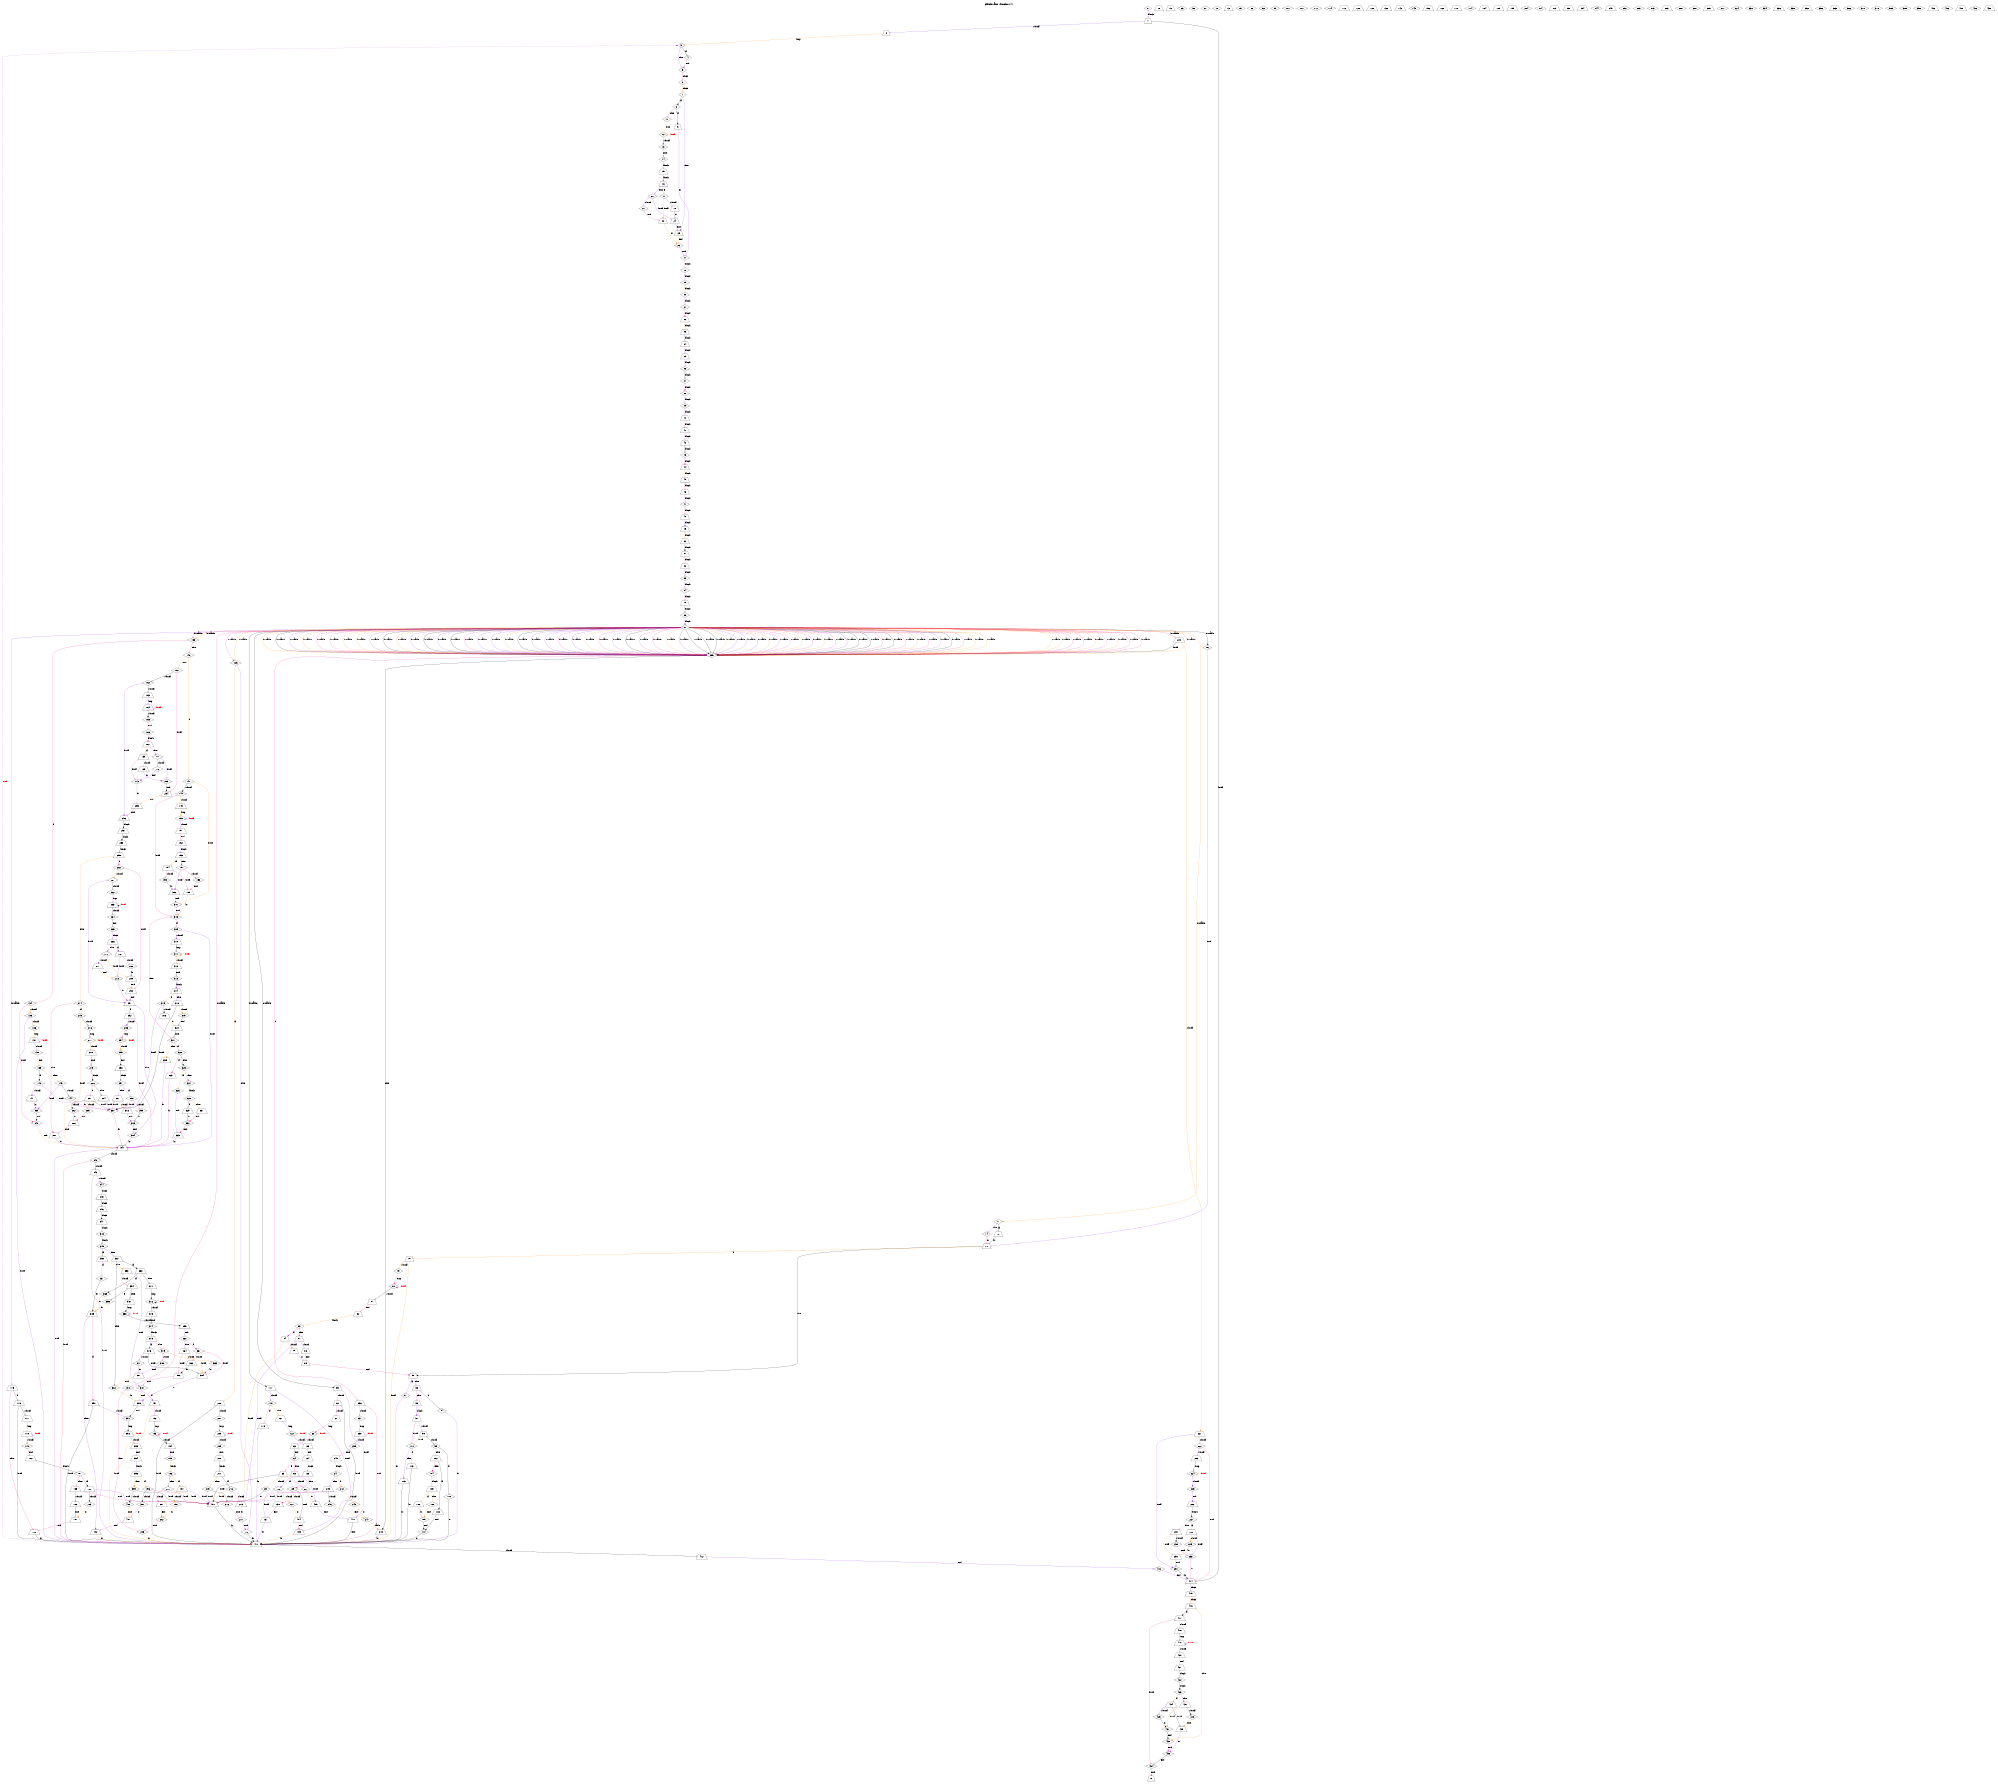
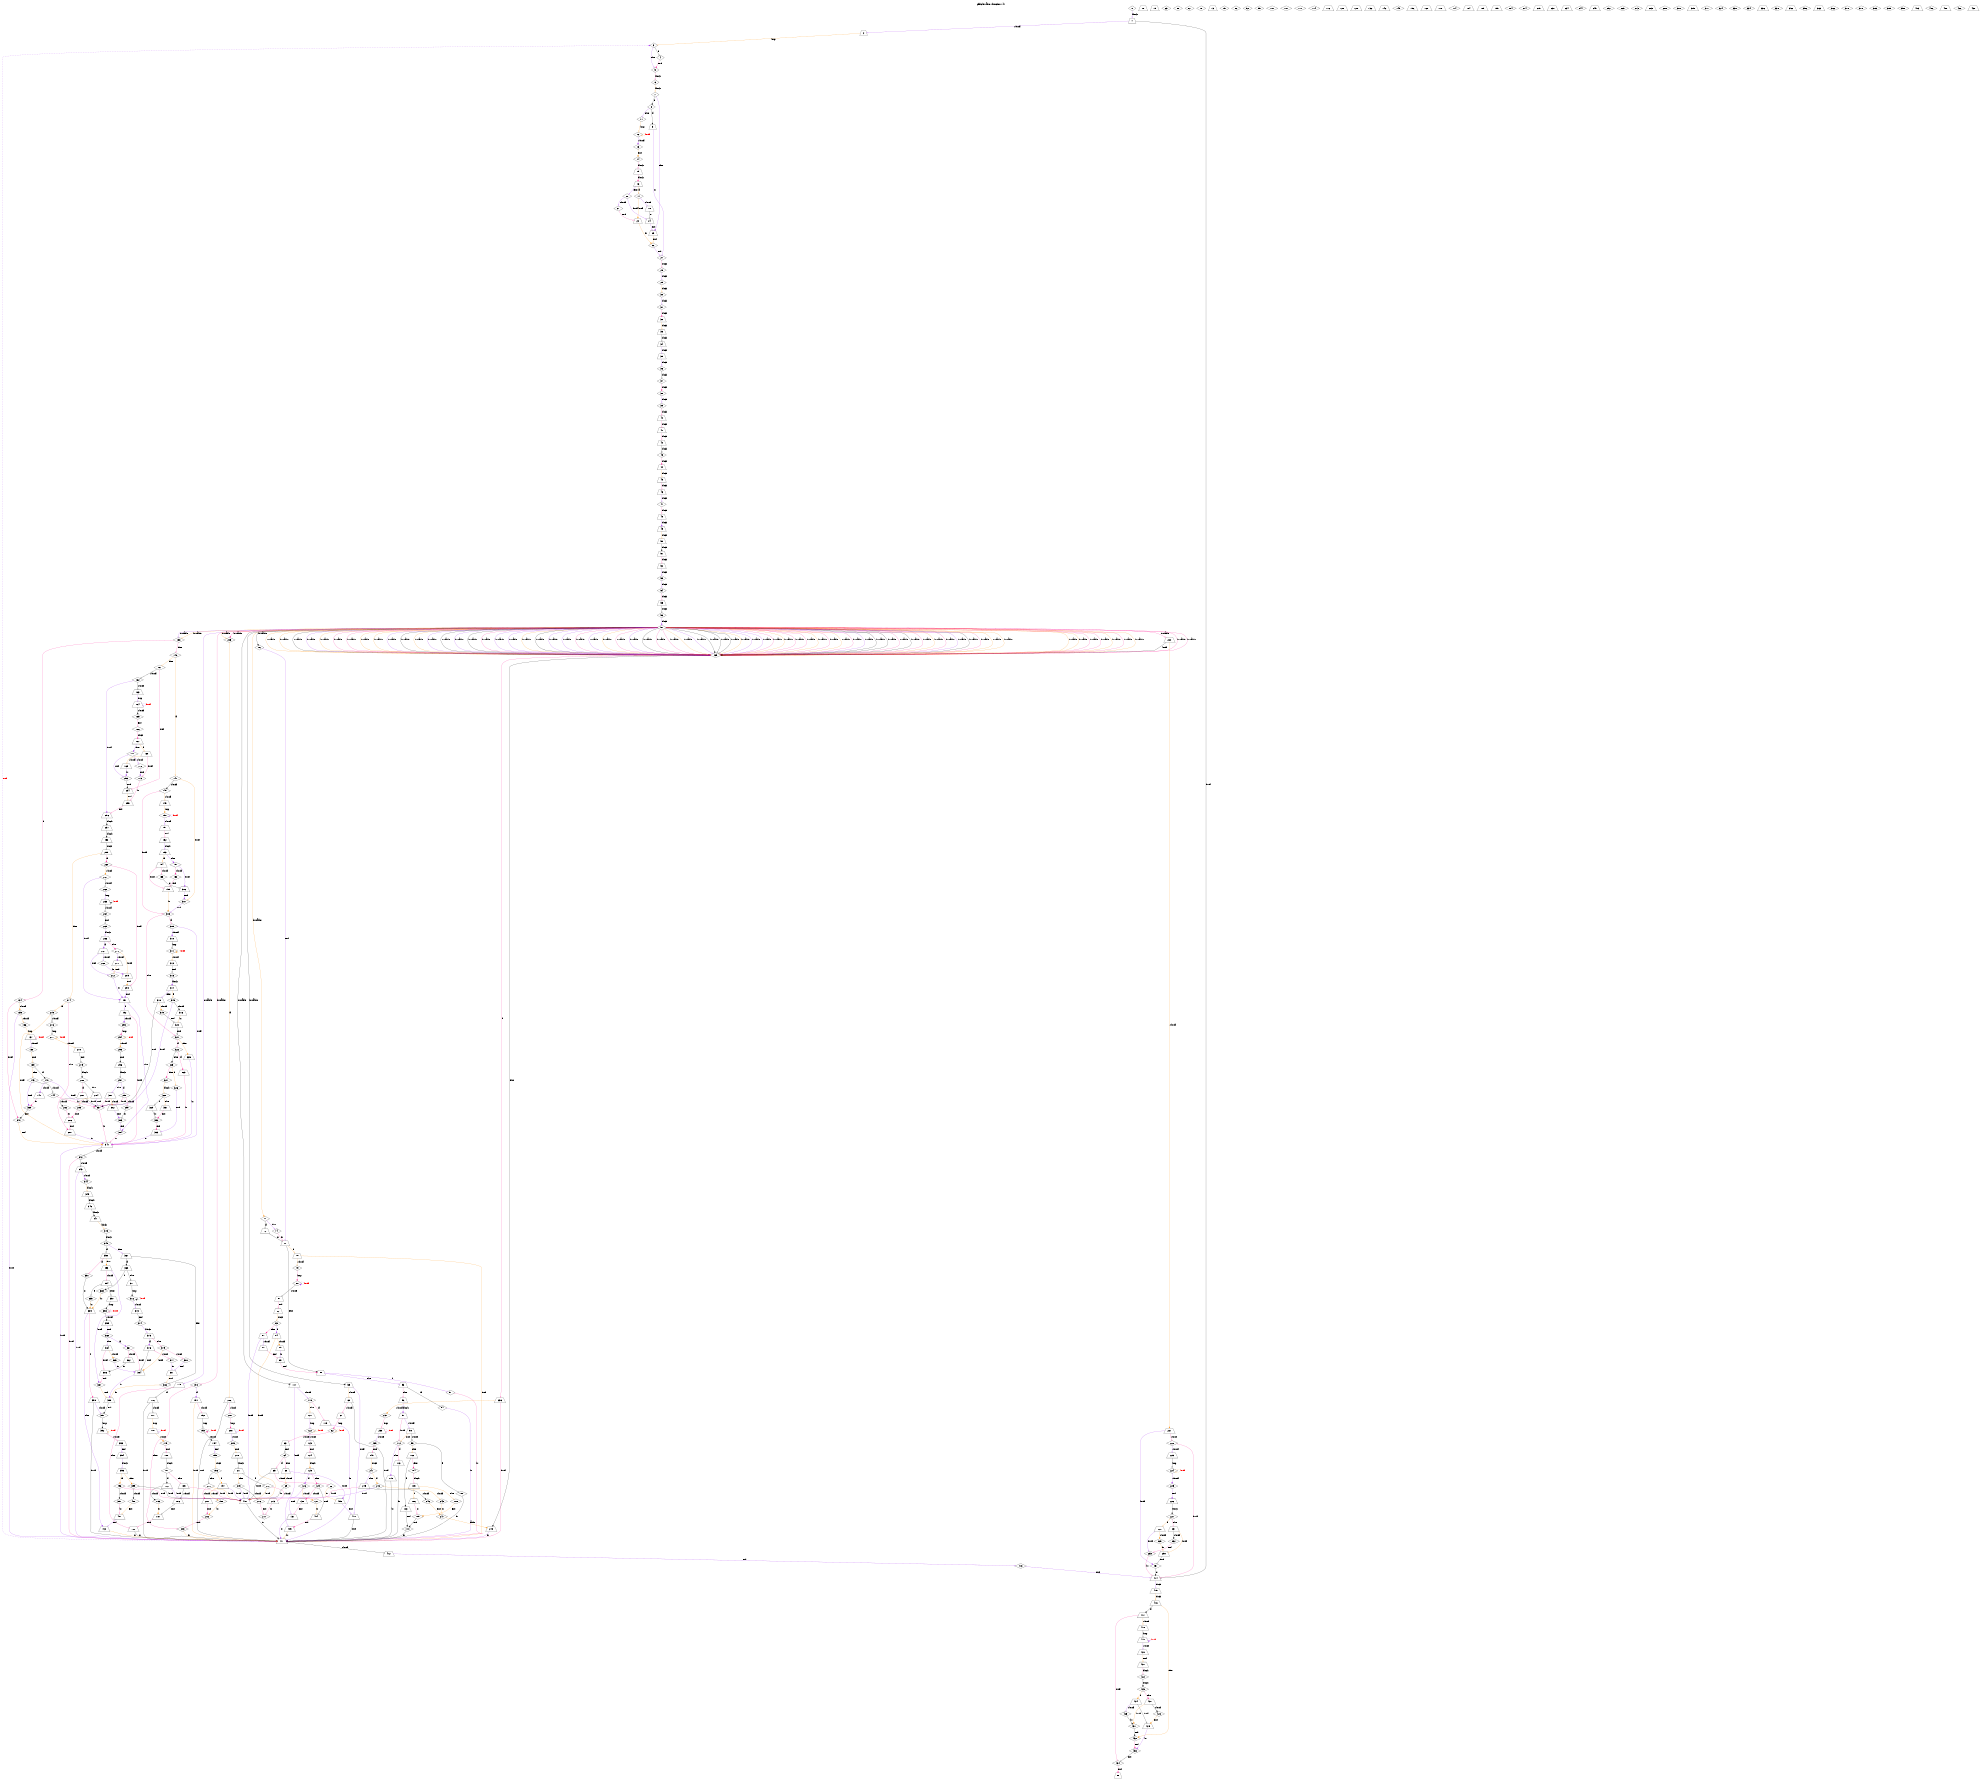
(246, 1532) -> none
